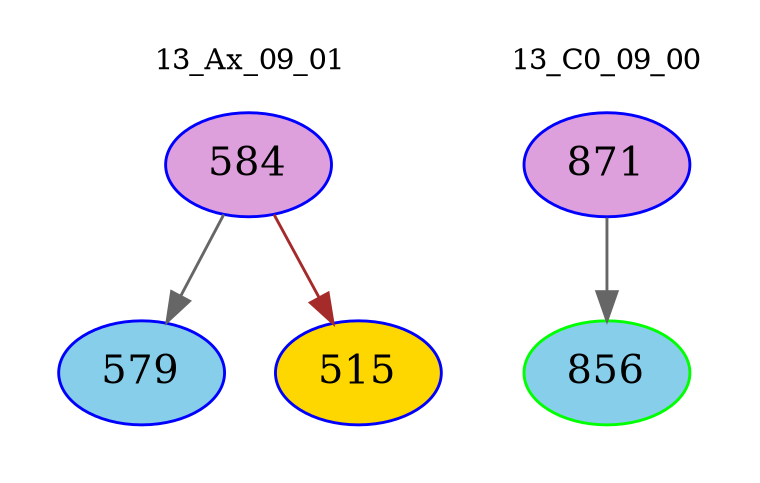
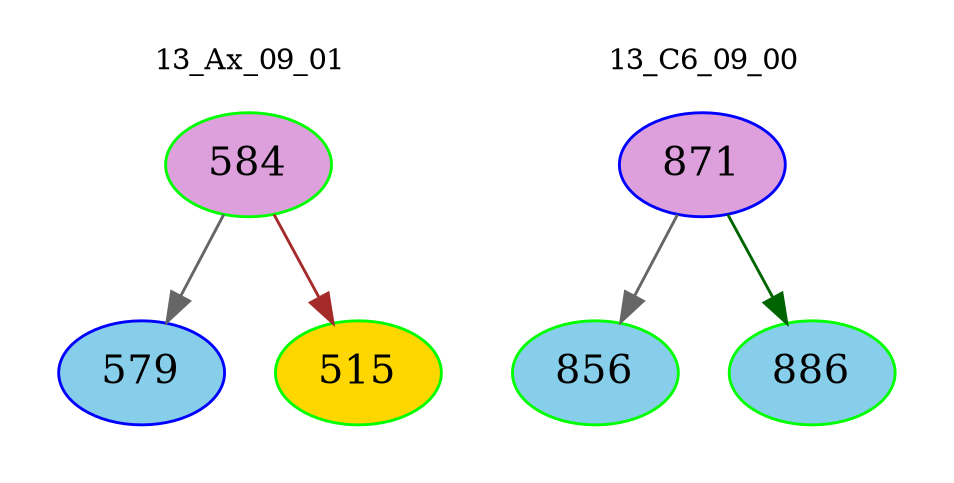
(607, 62) -> (704, 62)
(249, 165) -> (249, 165)
(358, 373) -> (358, 373)
none -> (812, 373)
